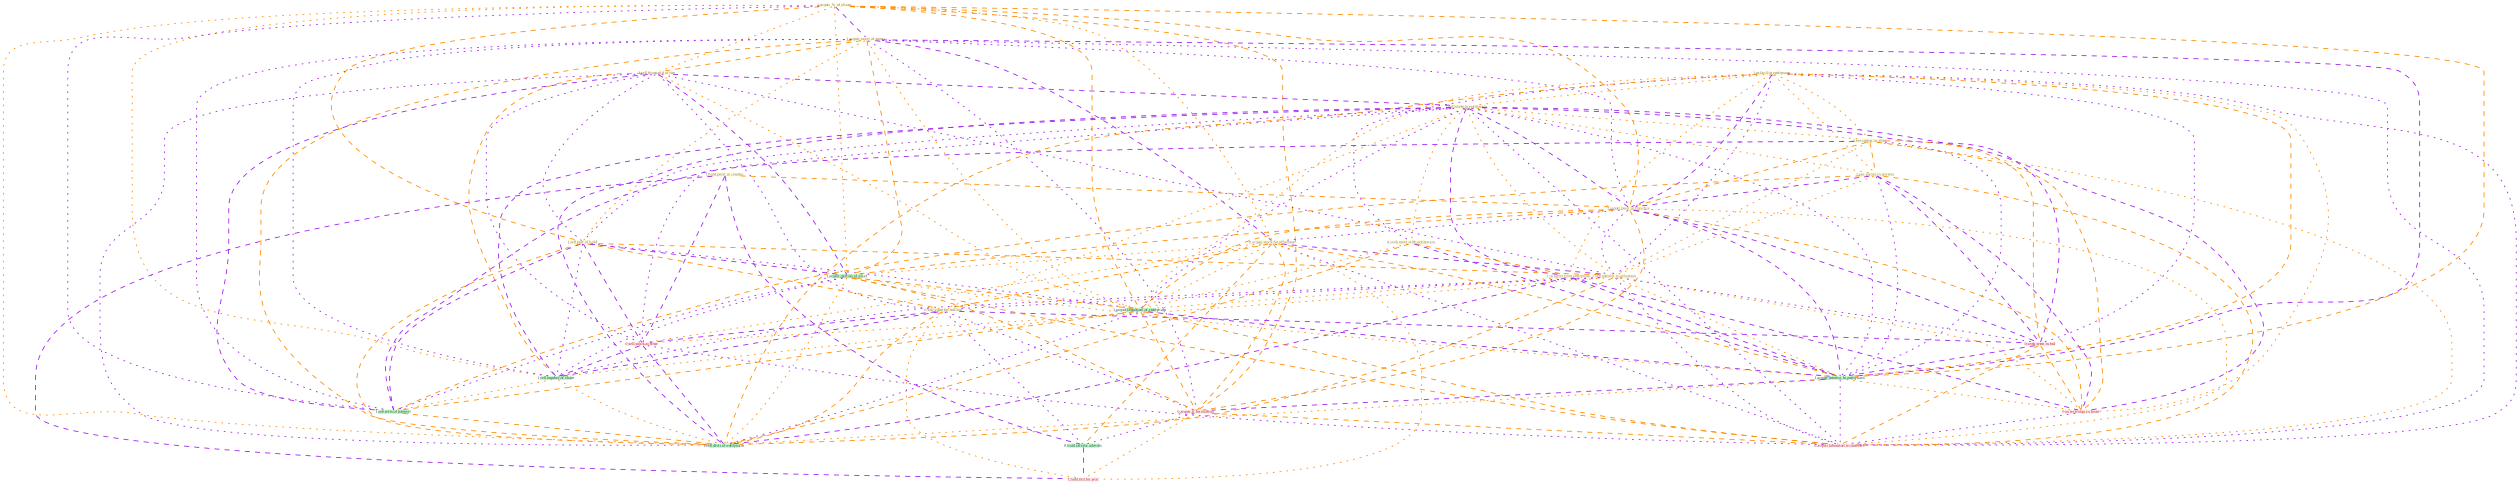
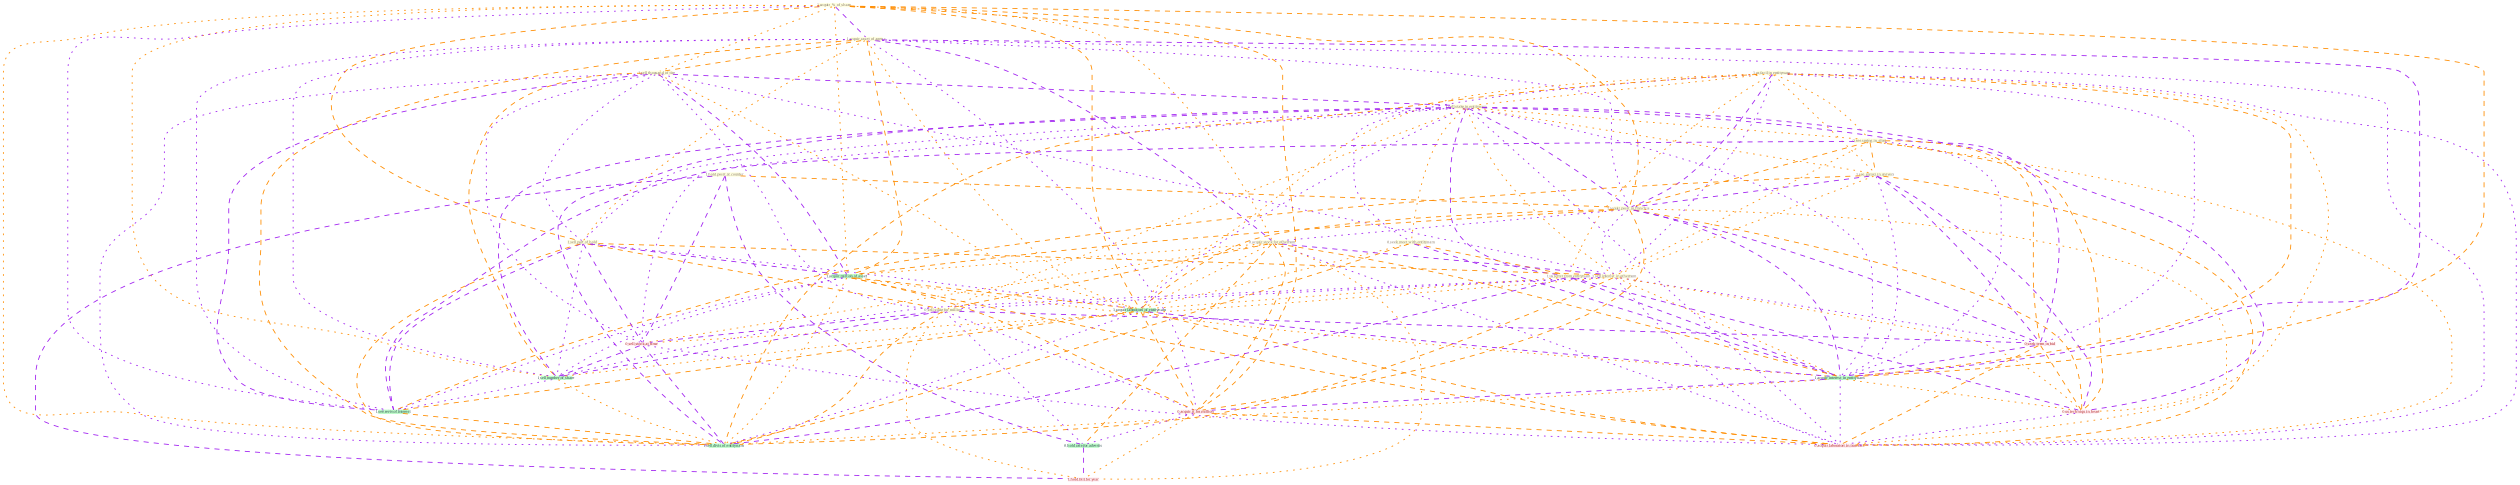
(475, 395) -> (475, 395)
